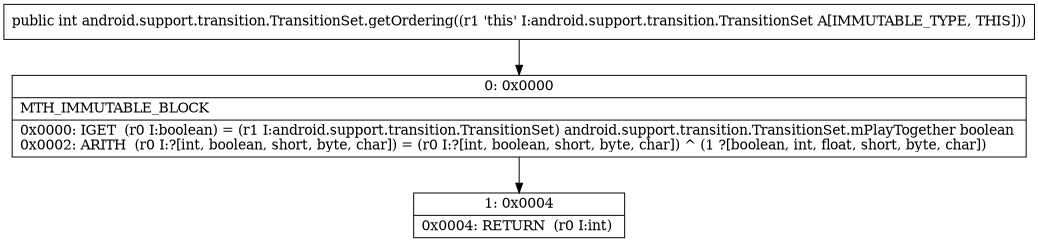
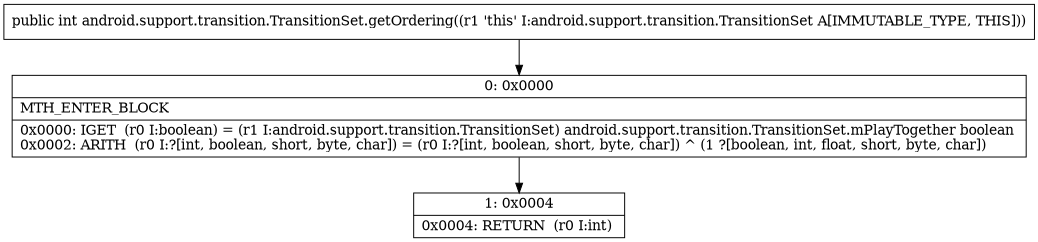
(115, 108) -> (95, 108)
